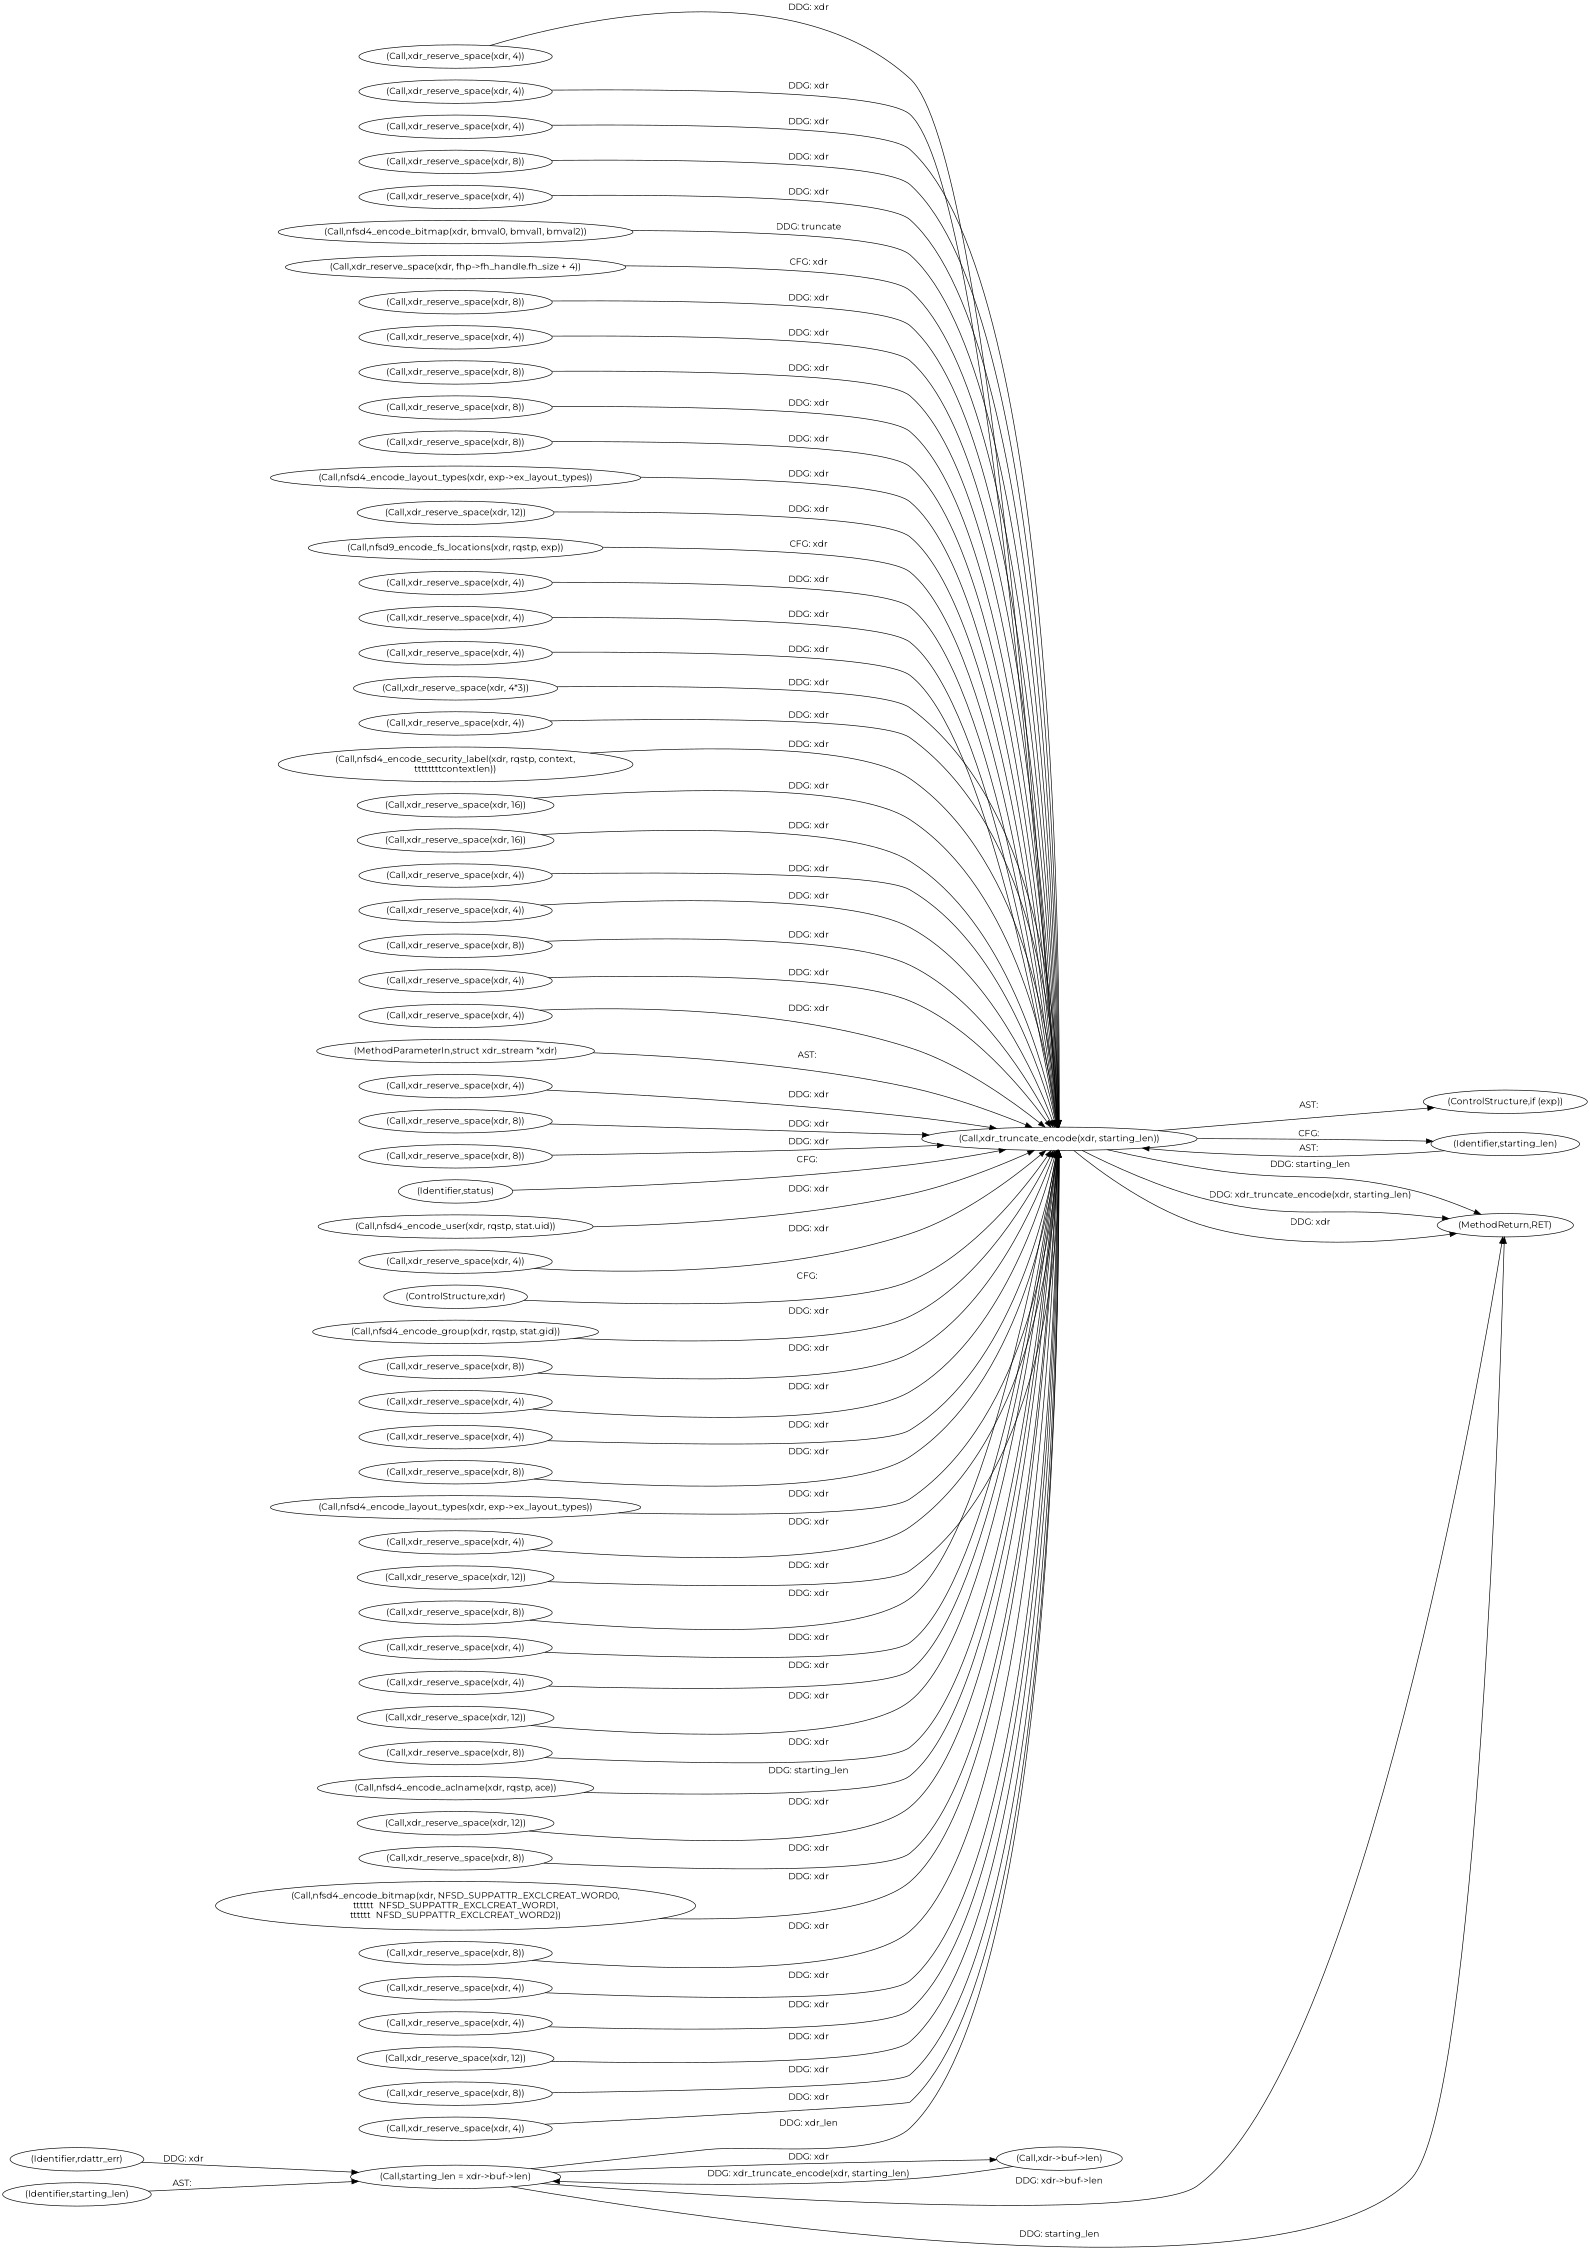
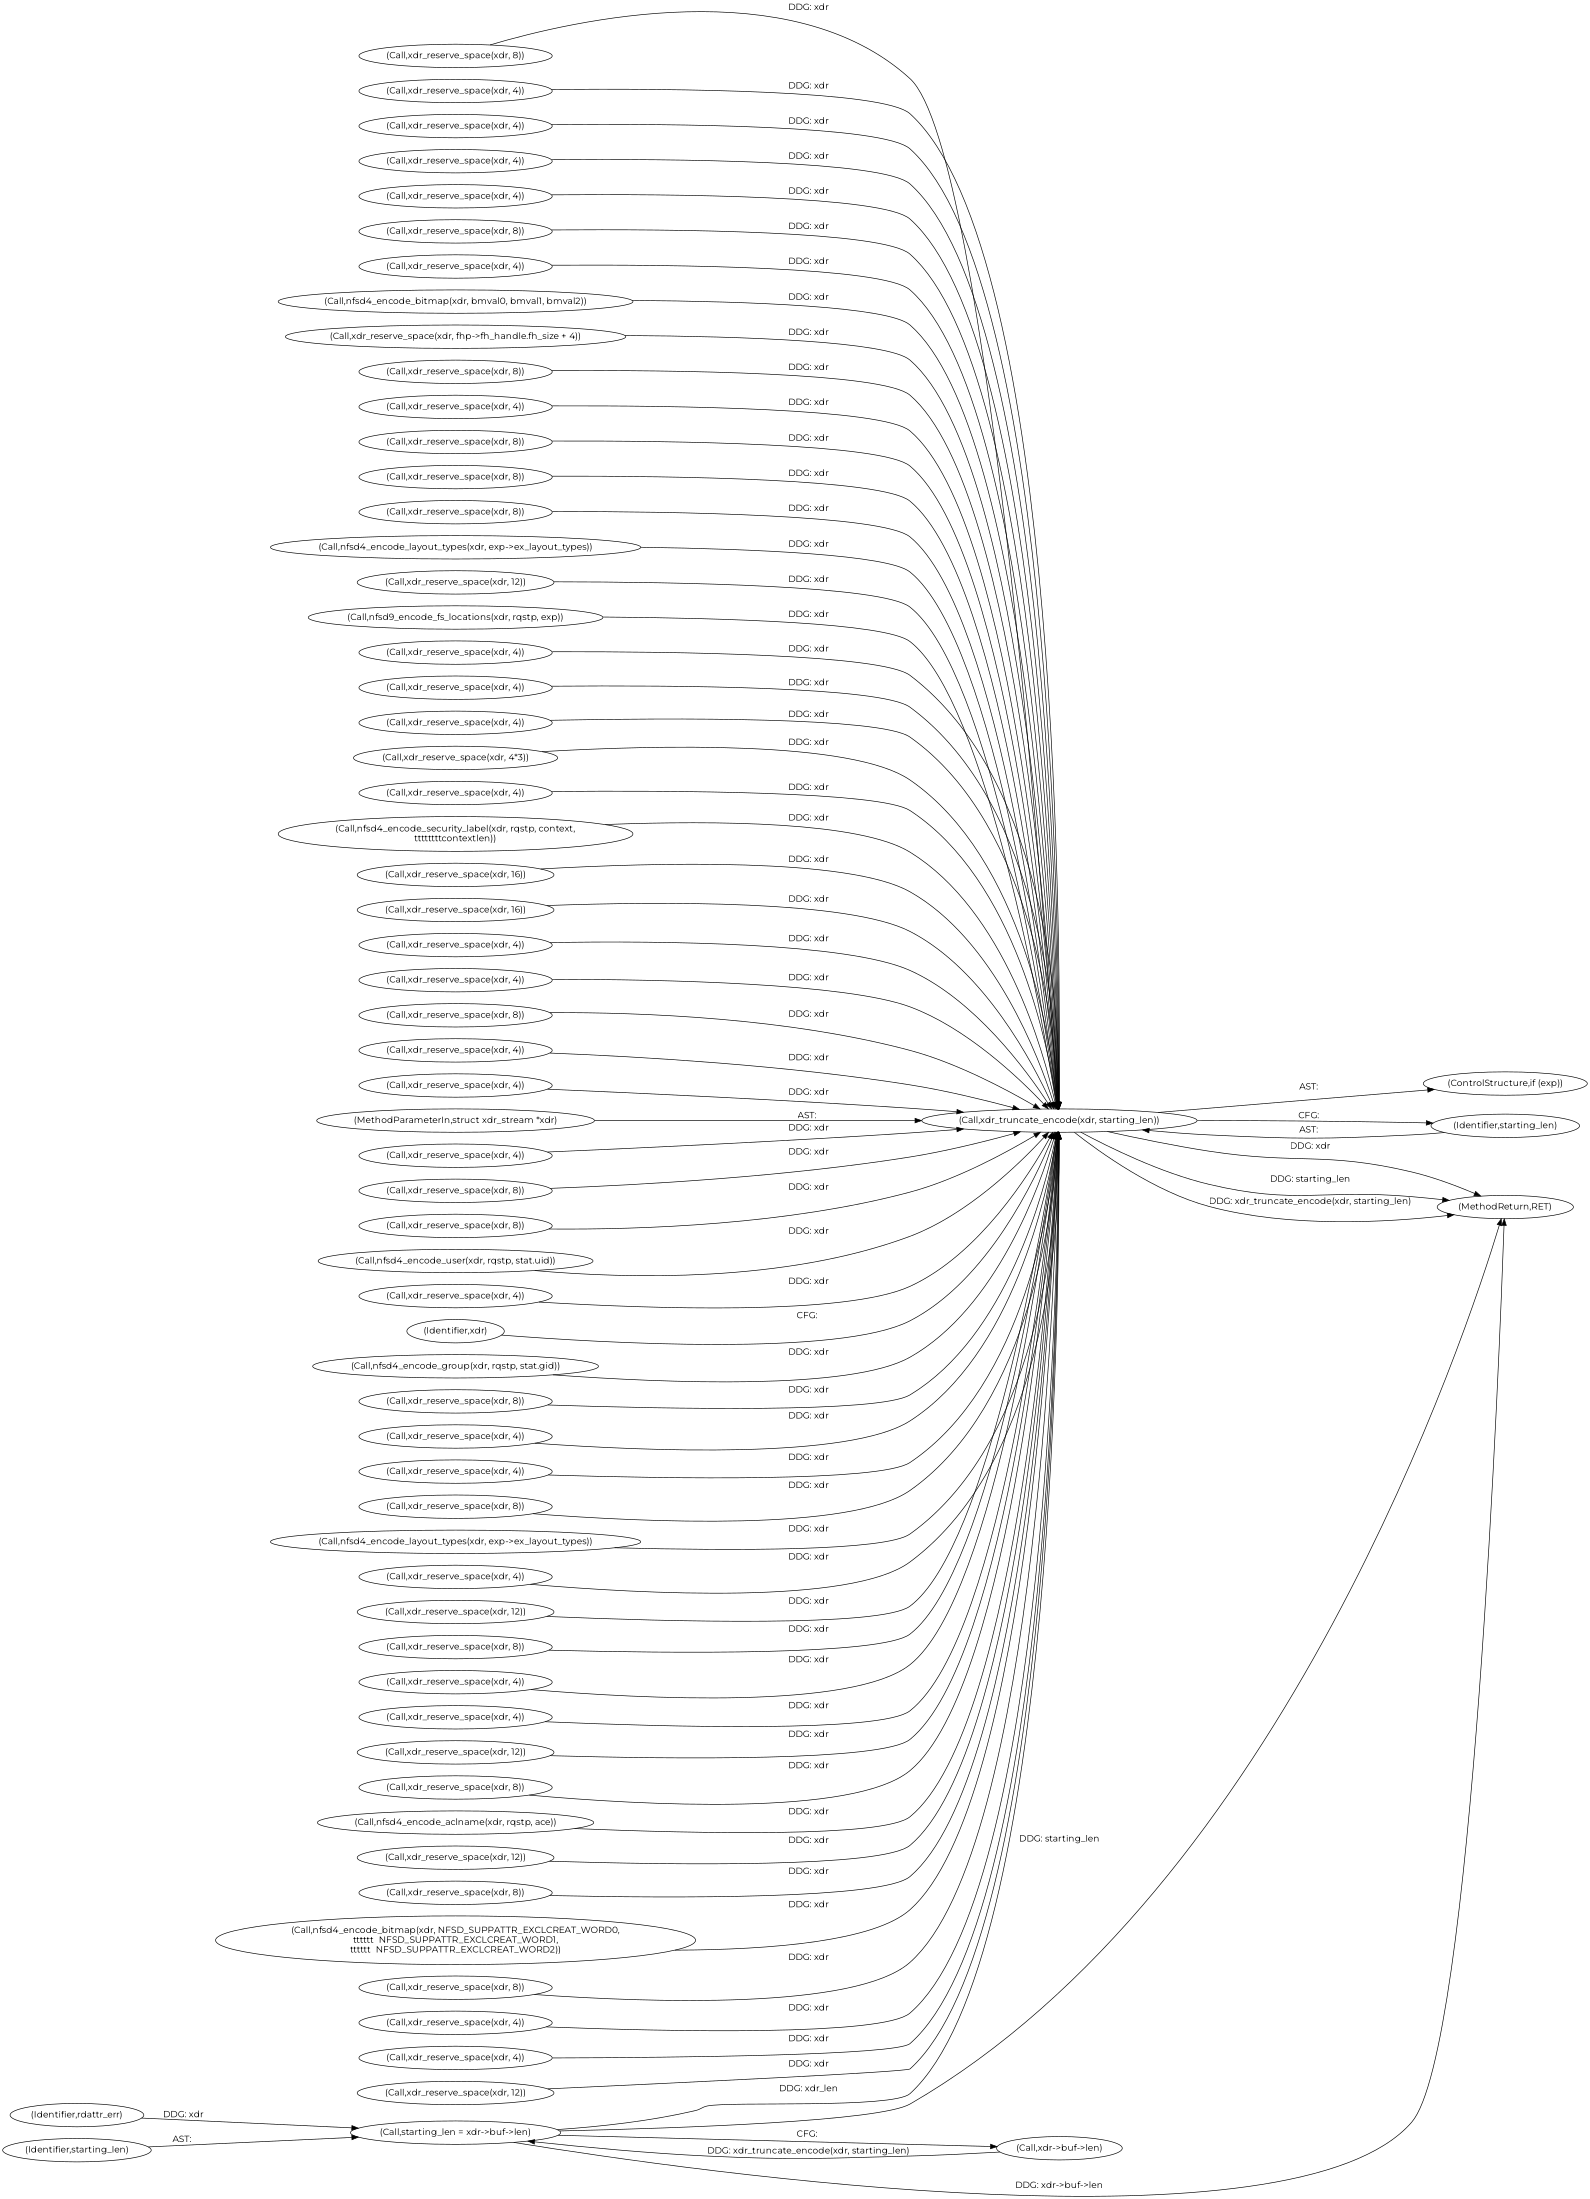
(809, 227) -> (809, 297)
(809, 262) -> (809, 332)
(809, 544) -> (809, 615)
(456, 1191) -> none
(456, 1297) -> (456, 1331)
(809, 1771) -> (809, 1812)
(809, 2157) -> (809, 2134)
